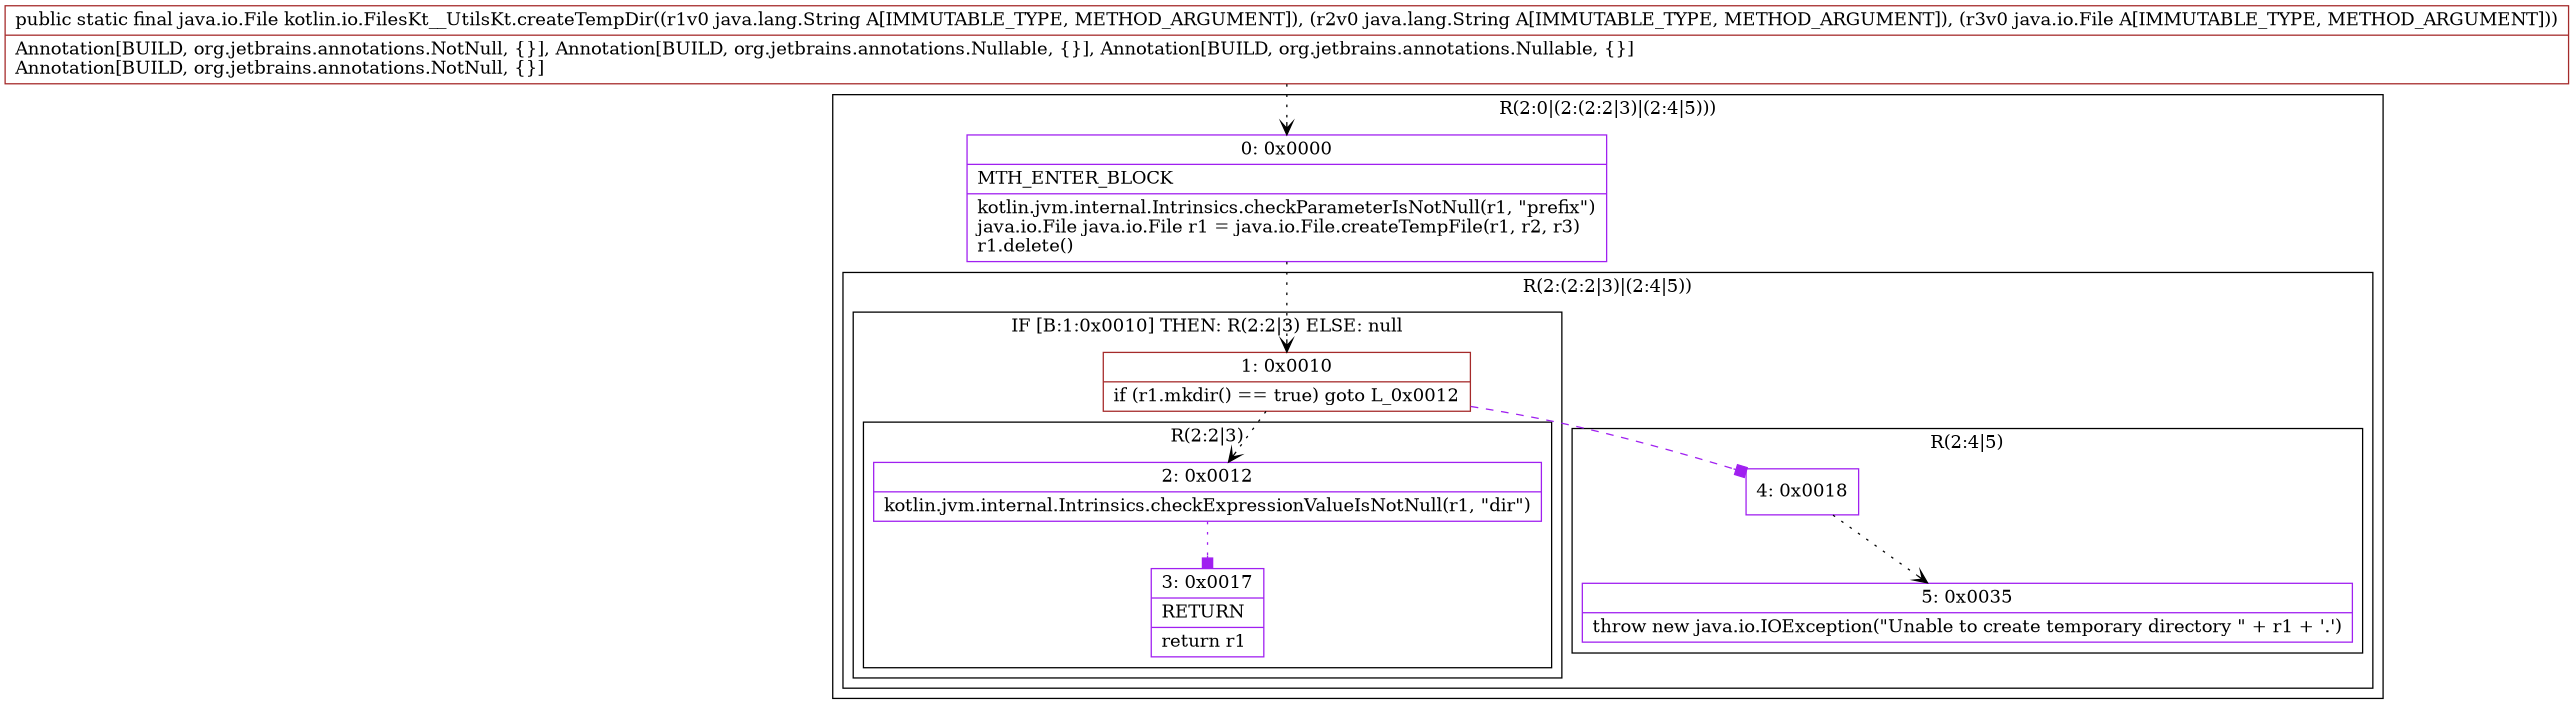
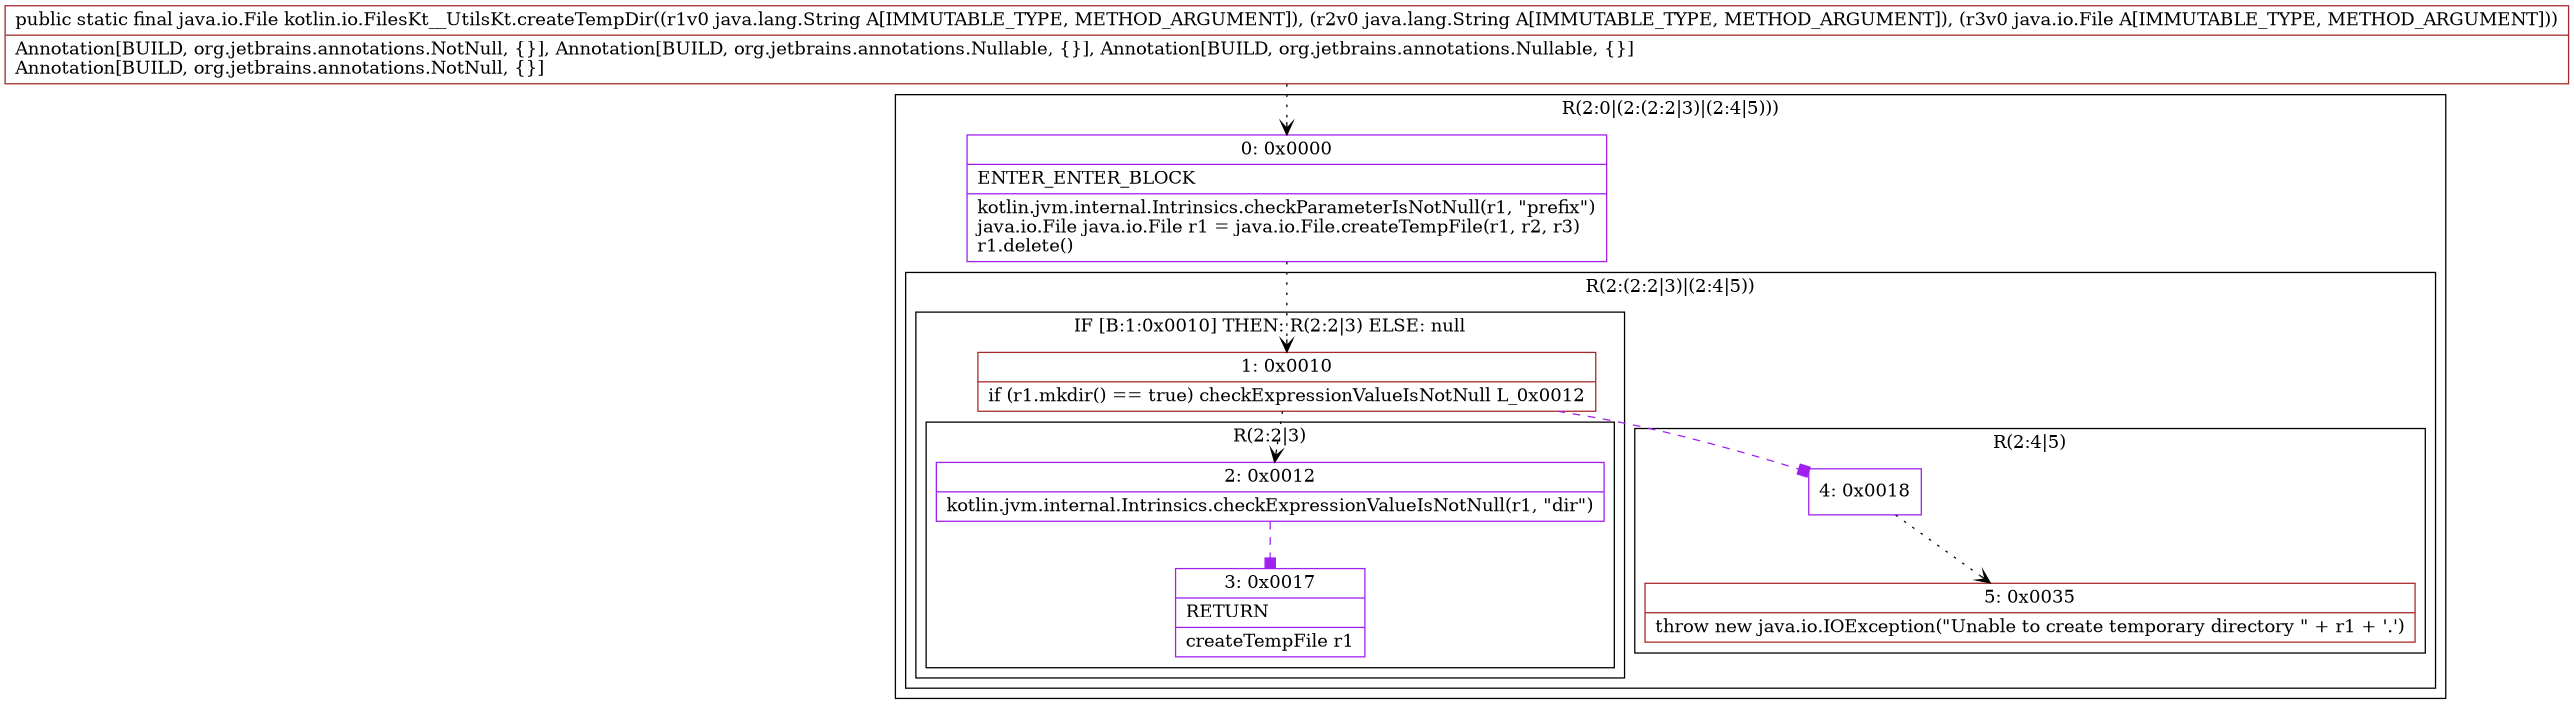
(1076, 178) -> (1087, 178)
(1287, 396) -> (1287, 396)
(1208, 539) -> (1270, 539)
(1967, 613) -> (2030, 613)
(1204, 642) -> (1270, 642)
